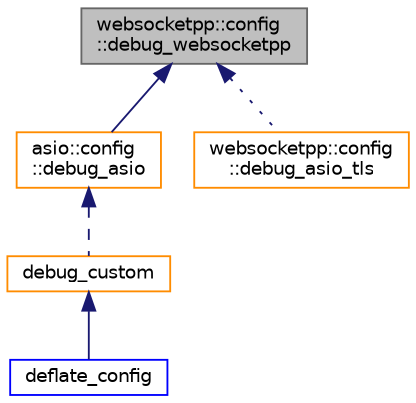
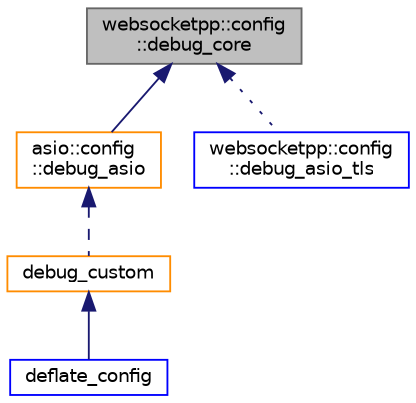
(194, 36) -> (194, 36)
(302, 160) -> (302, 160)
